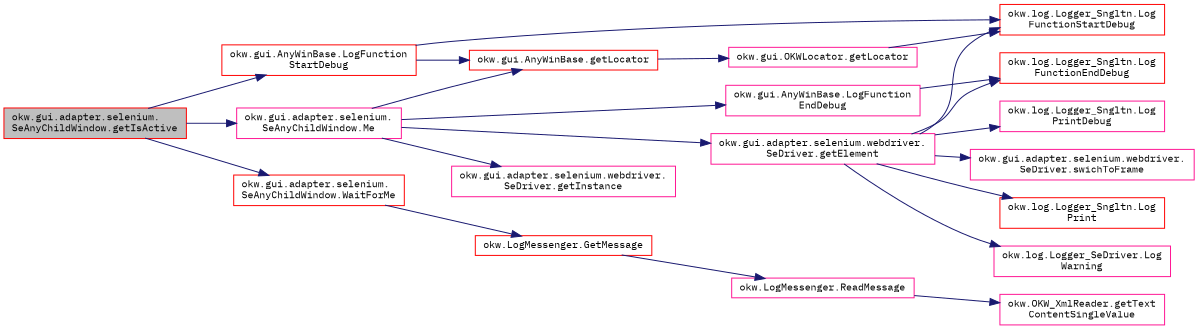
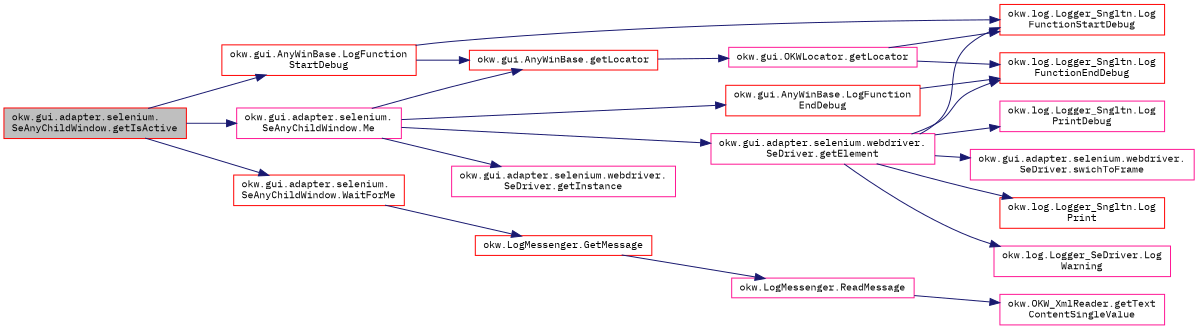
none -> (950, 63)
(823, 101) -> (823, 101)
